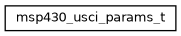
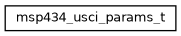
(91, 18) -> (91, 18)
